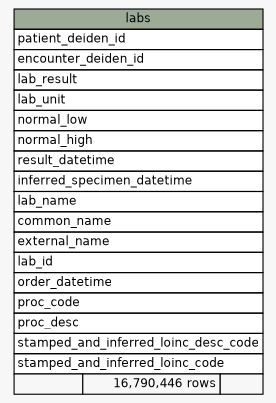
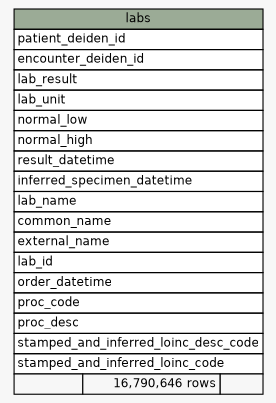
(165, 384) -> (165, 384)
